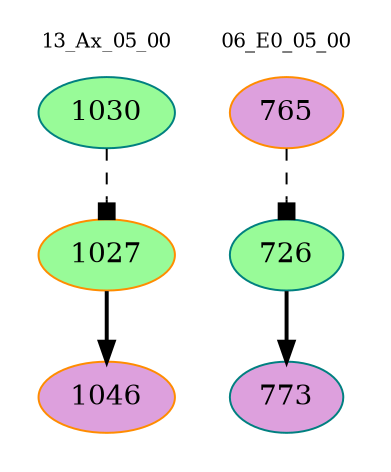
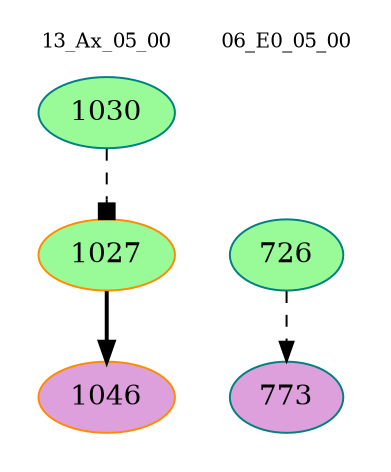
(287, 113) -> none
(287, 316) -> (287, 316)
